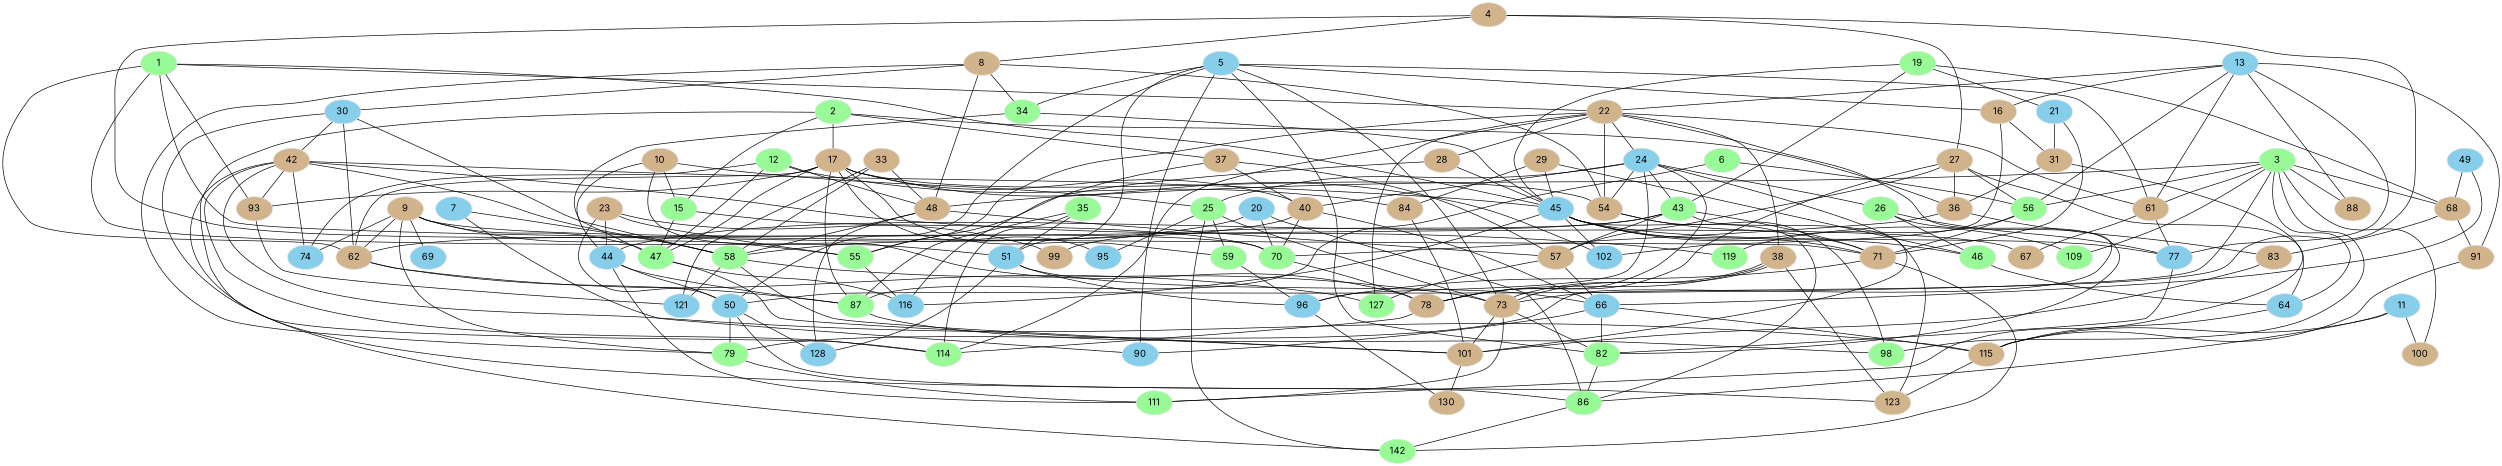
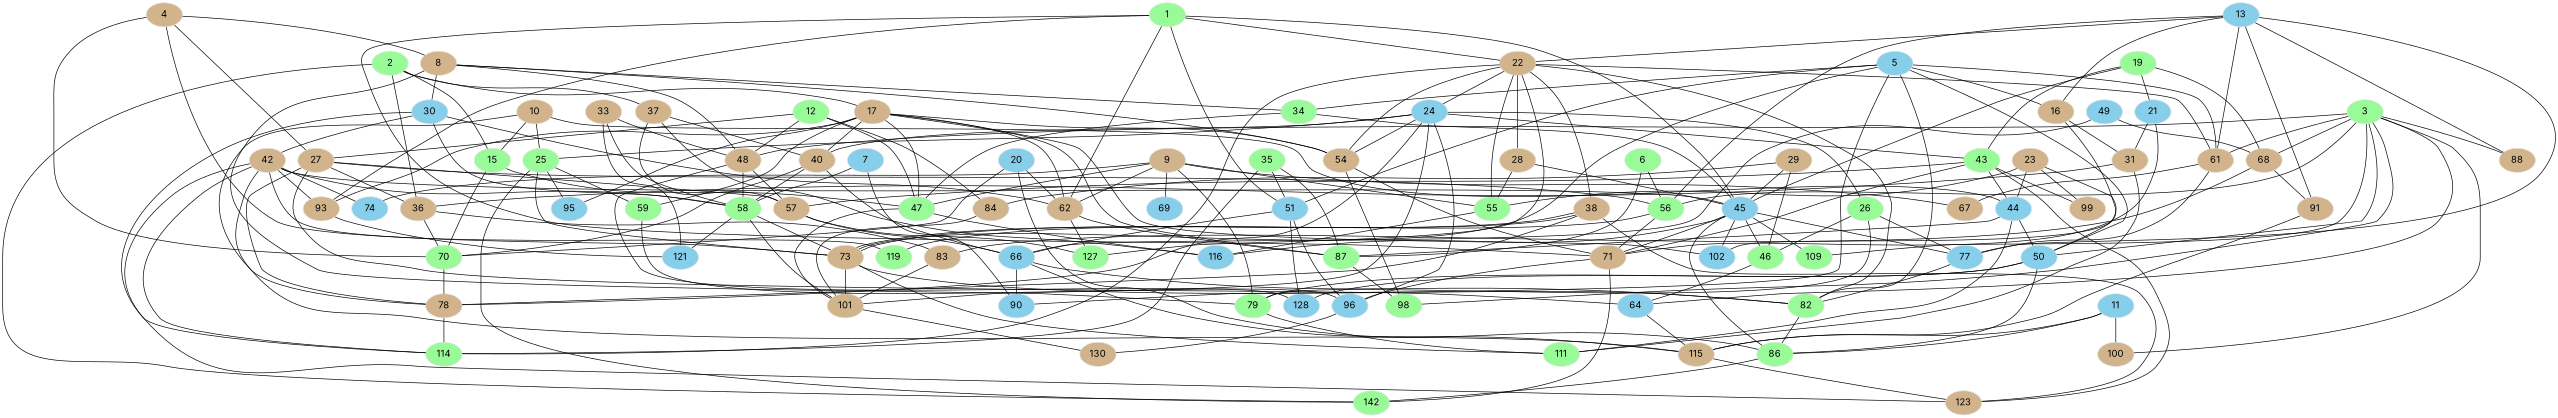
(522, 175) -> (460, 146)
